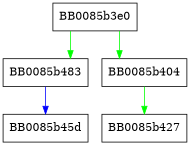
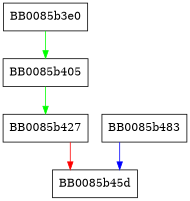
(70, 41) -> none
(144, 73) -> (46, 73)
none -> (70, 152)
